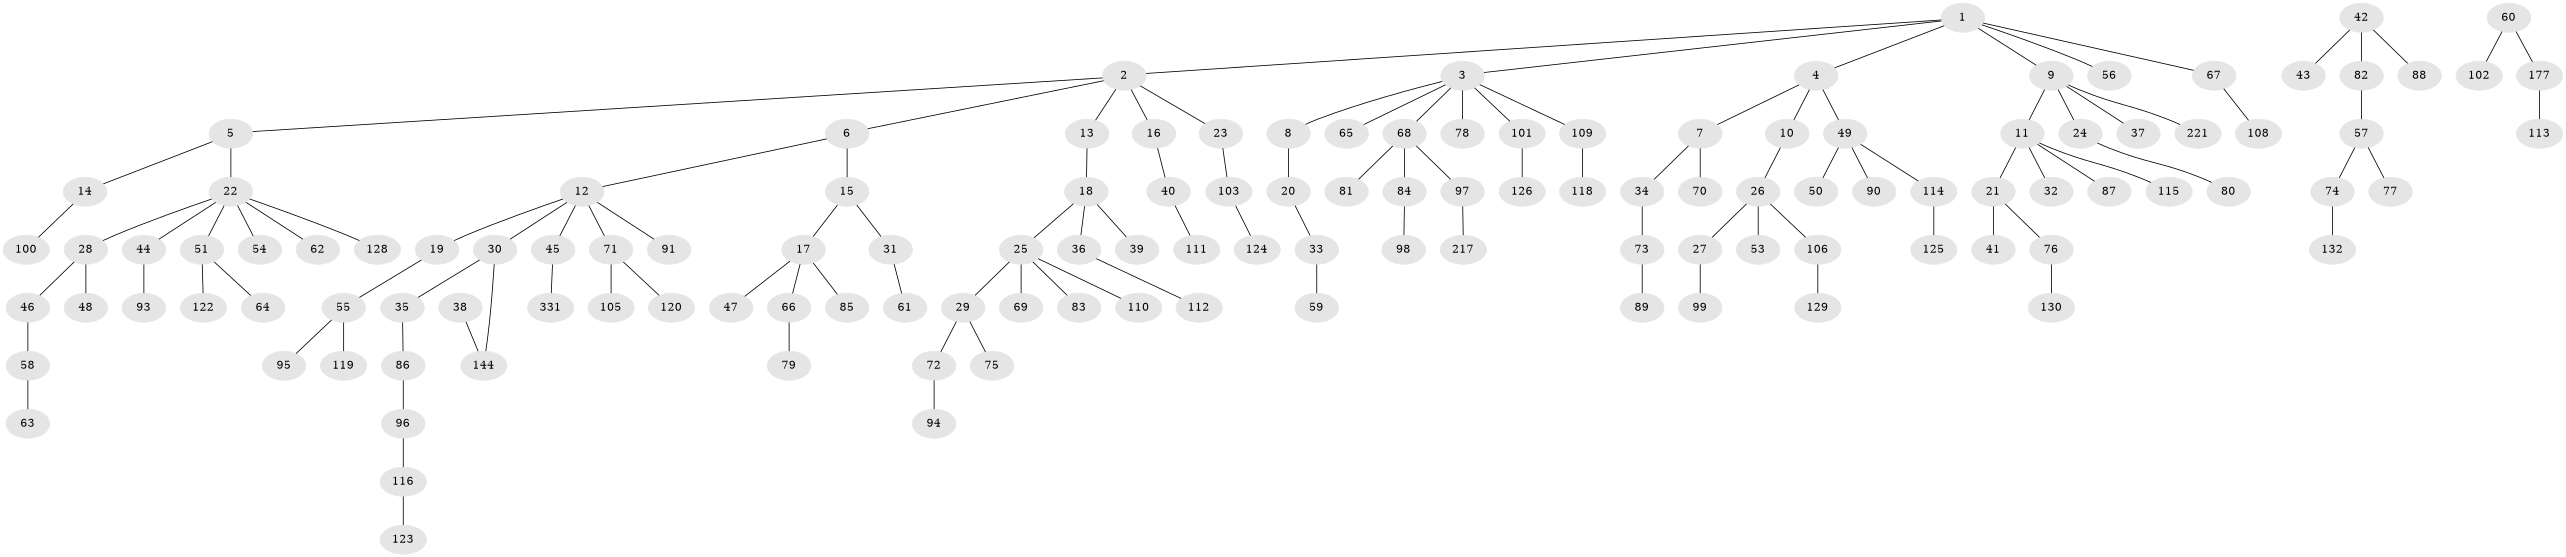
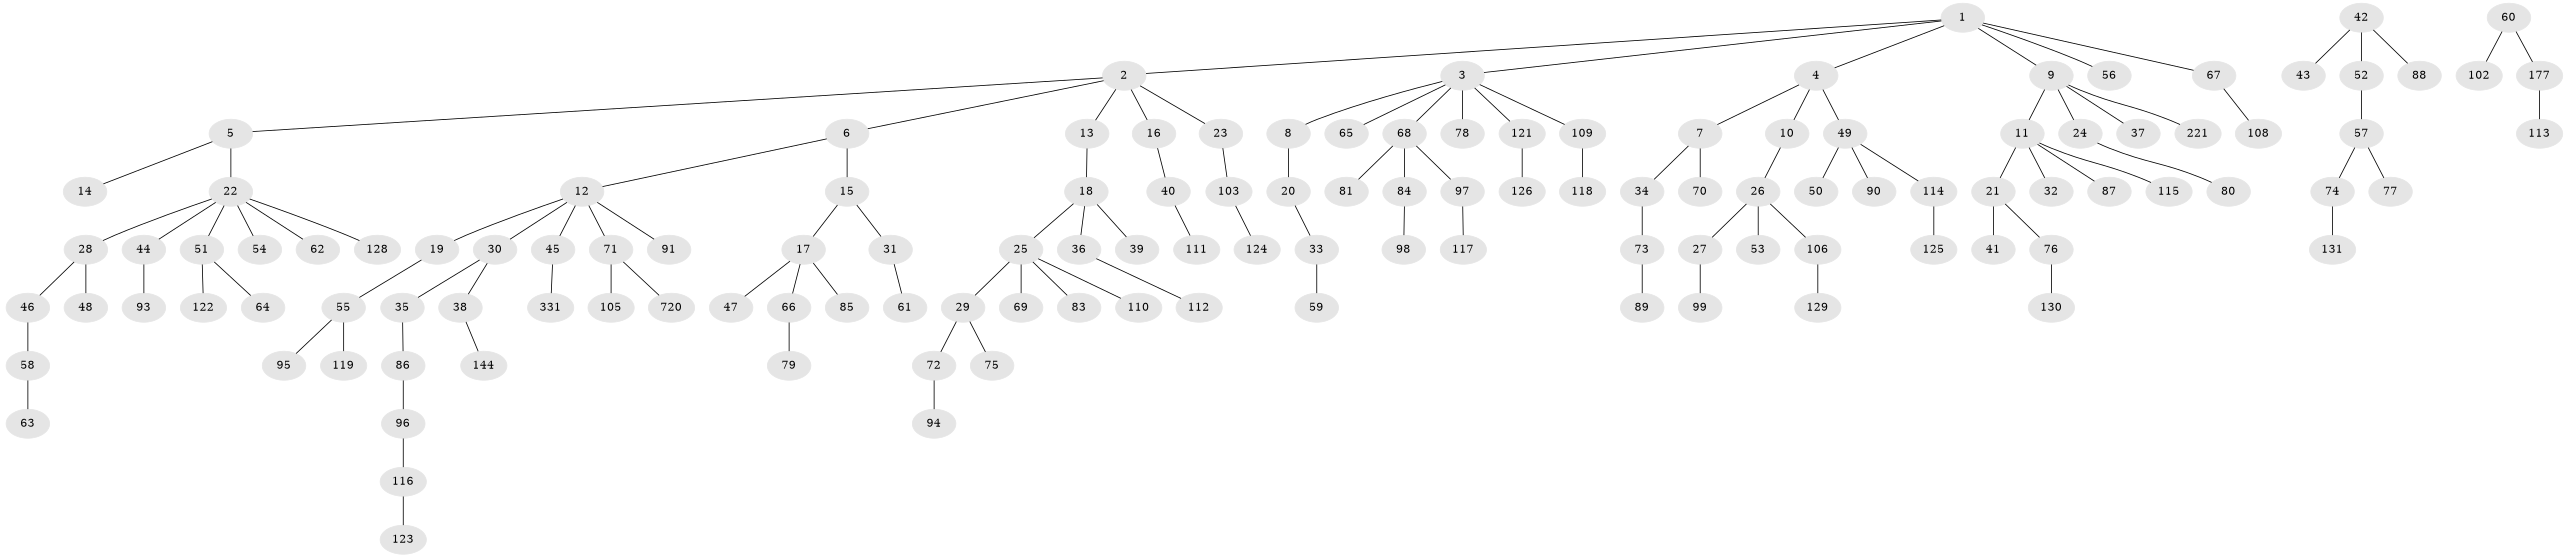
(2362, 76) -> (2362, 76)
(1522, 134) -> (1522, 134)
(26, 250) -> none
(1463, 250) -> (1463, 250)
(2333, 250) -> (2333, 250)
(491, 308) -> (478, 279)
(672, 308) -> (672, 308)
